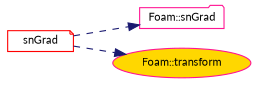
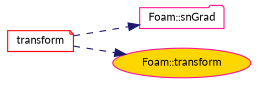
(41, 41) -> (41, 41)
